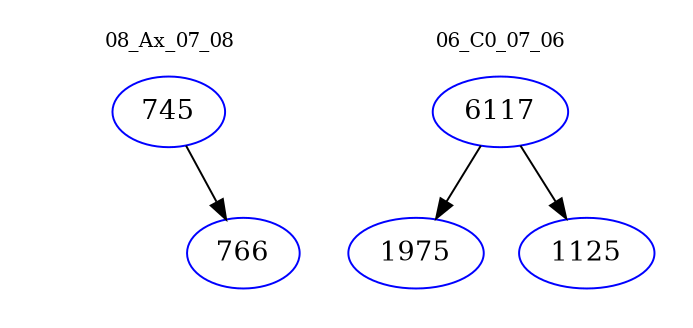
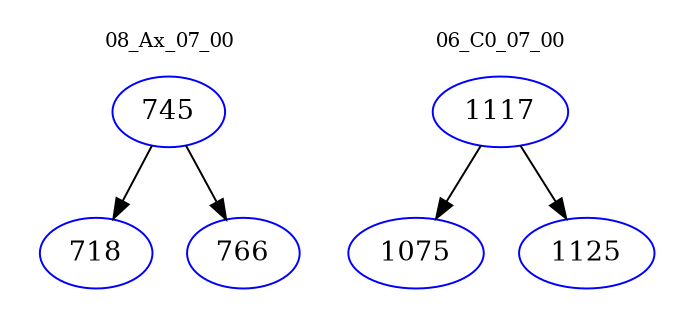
(170, 42) -> (170, 42)
(500, 42) -> (500, 42)
(500, 112) -> (500, 112)
none -> (96, 253)
(416, 253) -> (416, 253)
